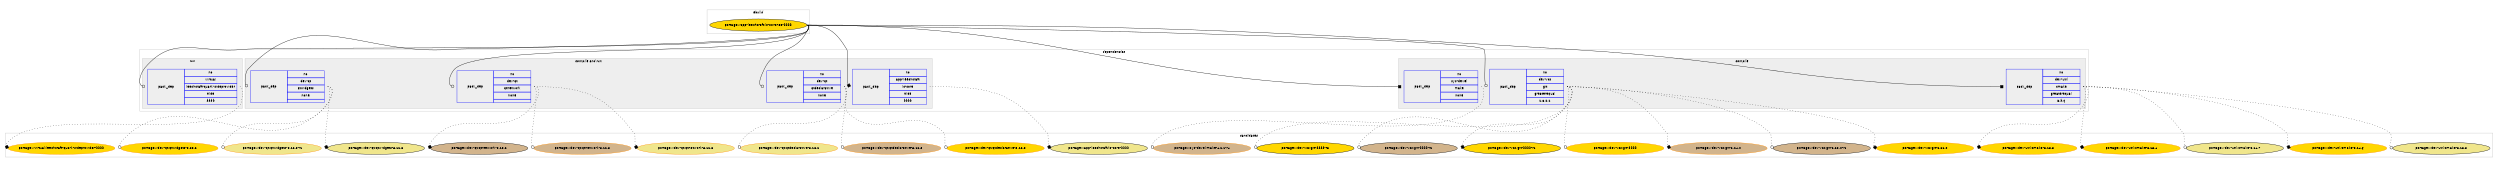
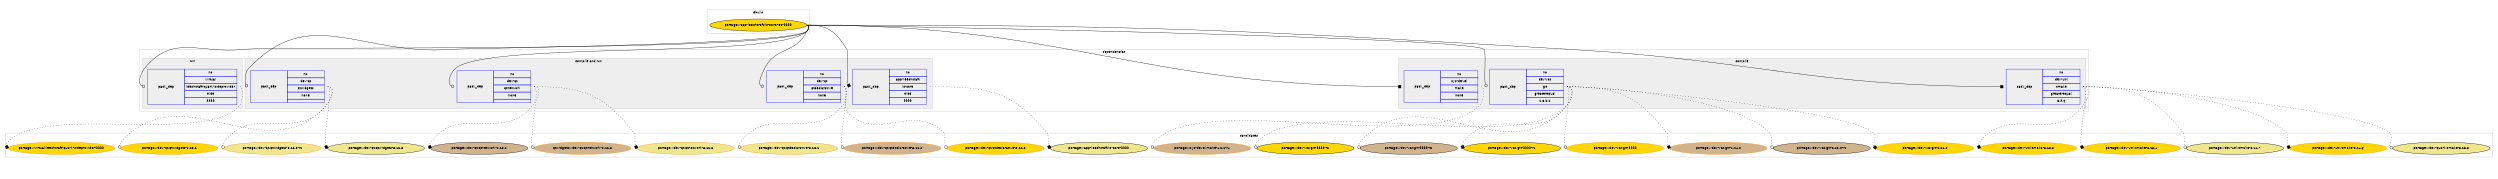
(583, 148) -> (583, 148)
(2441, 148) -> (2441, 148)
